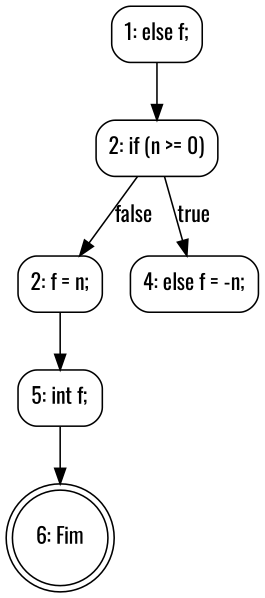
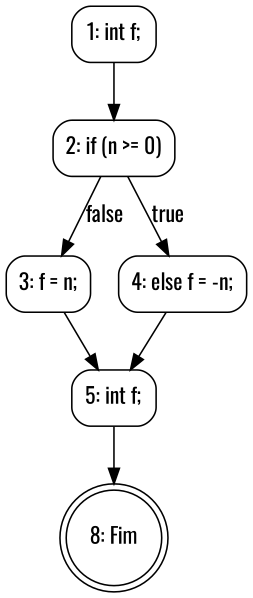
(157, 34) -> (114, 34)
(60, 284) -> (48, 284)
none -> (152, 335)
(60, 538) -> (114, 538)
